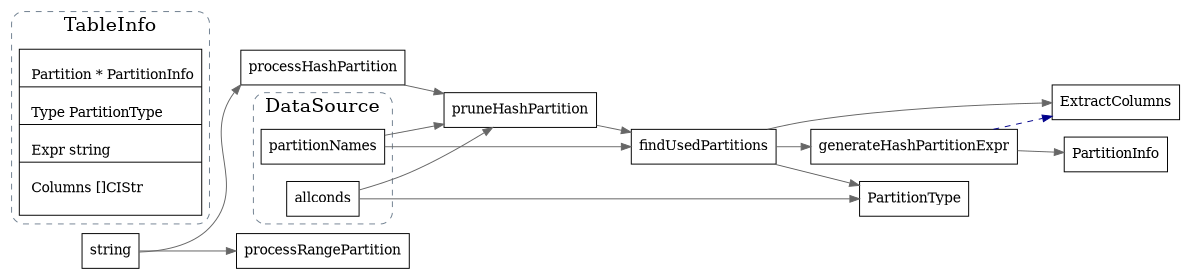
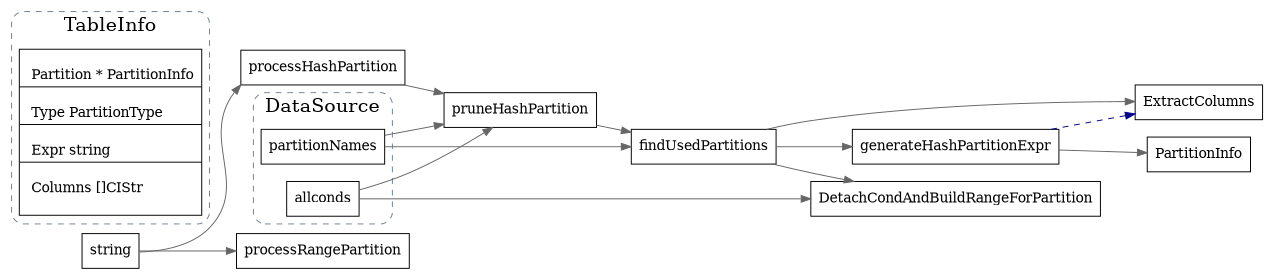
(914, 199) -> (956, 199)
